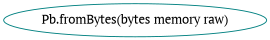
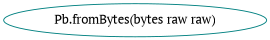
(135, 20) -> (135, 20)
